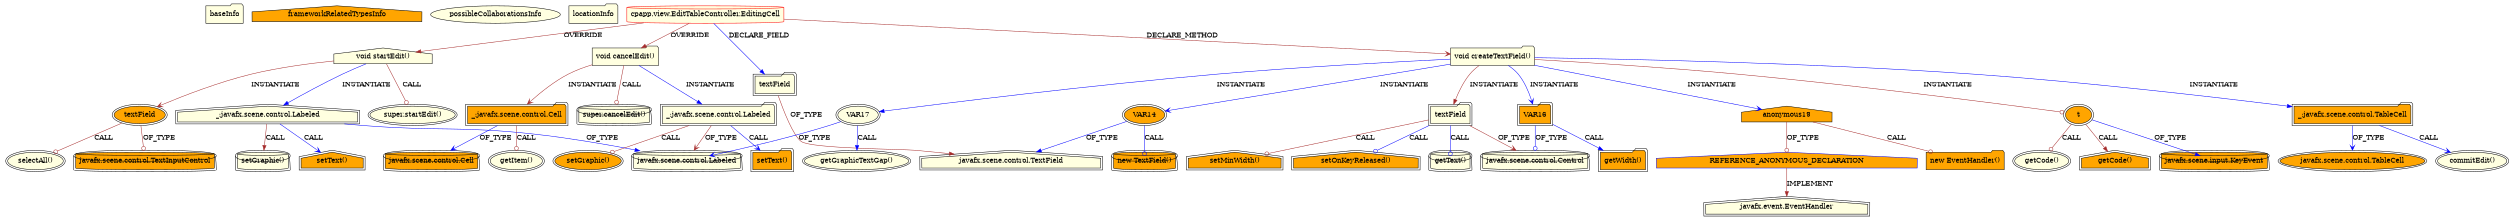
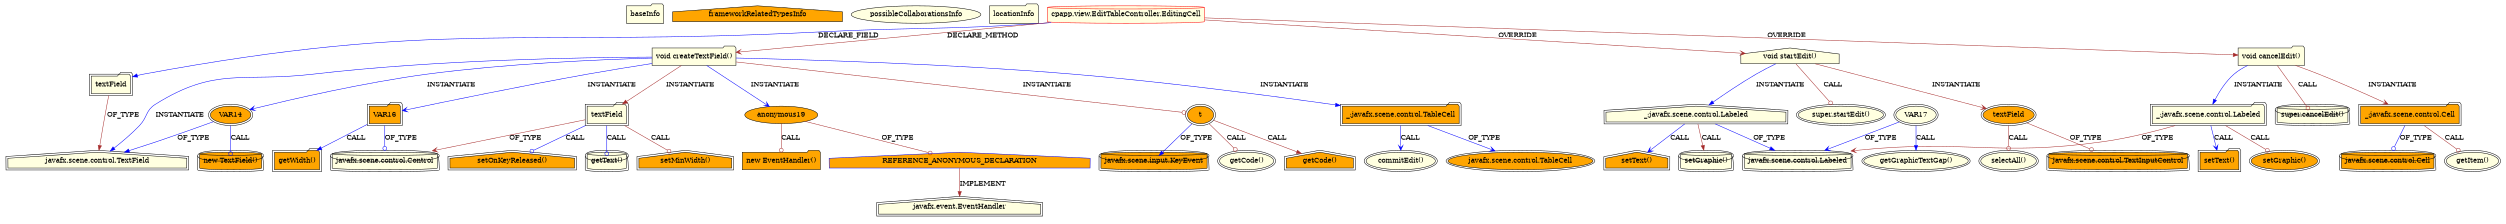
(532, 37) -> (1472, 37)
(1167, 79) -> (371, 68)
(1787, 115) -> (781, 115)
(476, 137) -> (2400, 136)
